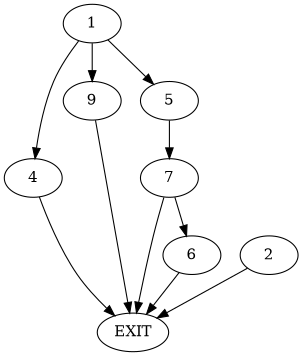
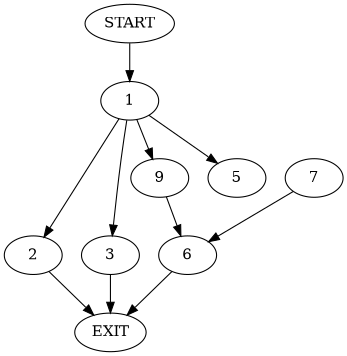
none -> (130, 24)
(169, 134) -> none
none -> (84, 173)
(33, 178) -> (110, 255)
(112, 211) -> (172, 211)
(150, 249) -> none
